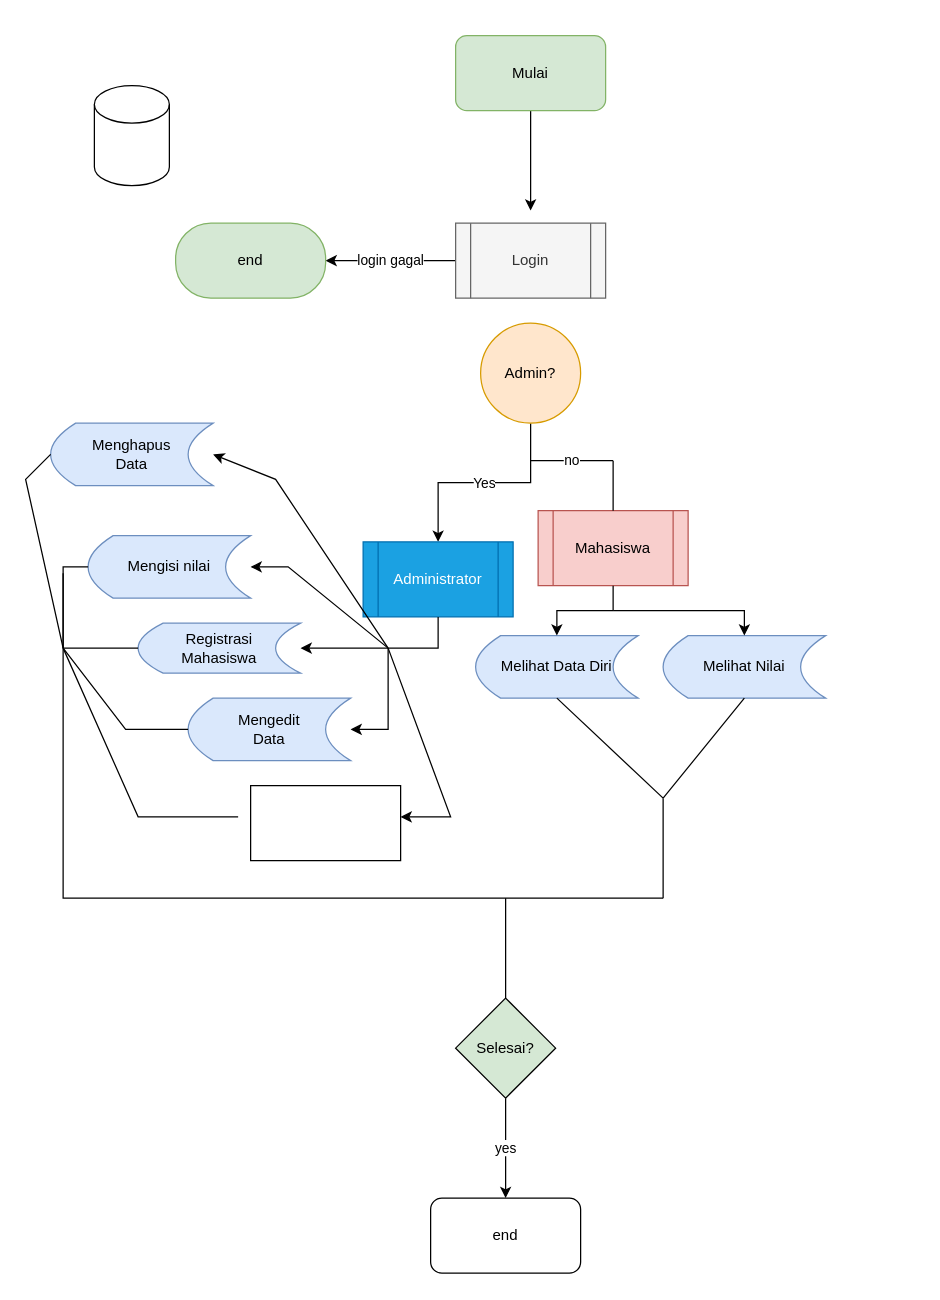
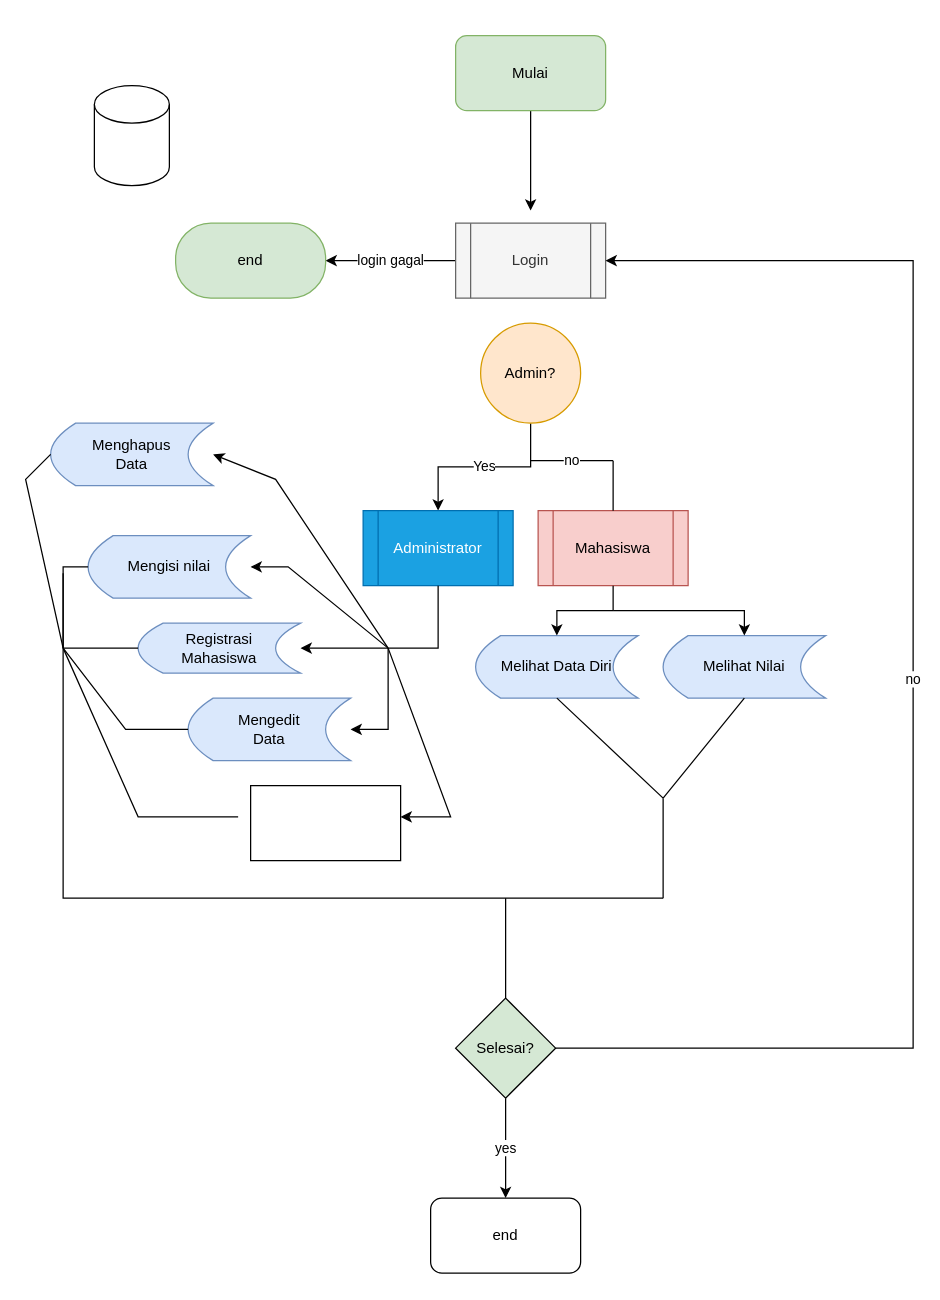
(438, 579) -> (438, 548)
none -> (913, 684)
